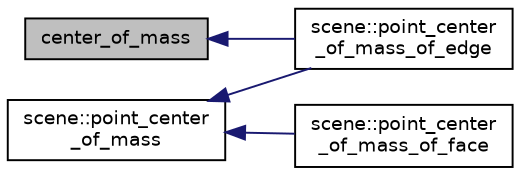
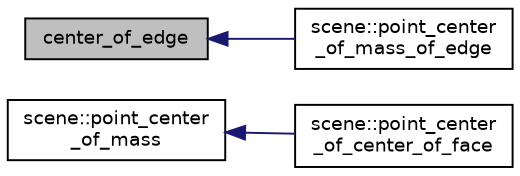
(117, 39) -> (117, 39)
(270, 81) -> none
(404, 136) -> (404, 136)
